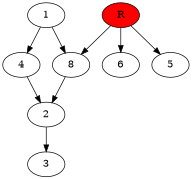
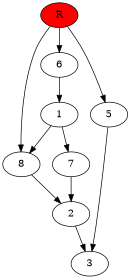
(21, 65) -> (71, 164)
none -> (59, 86)
none -> (101, 186)
